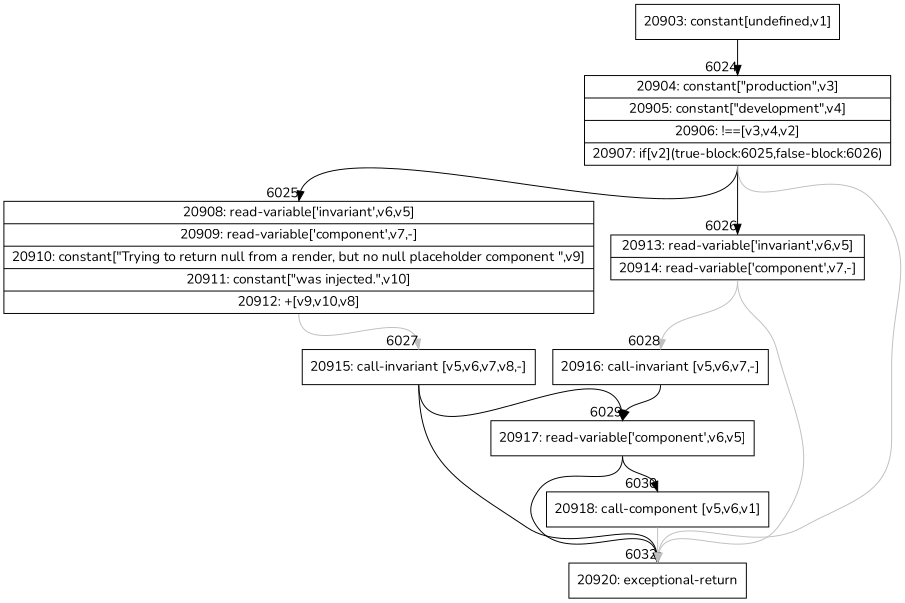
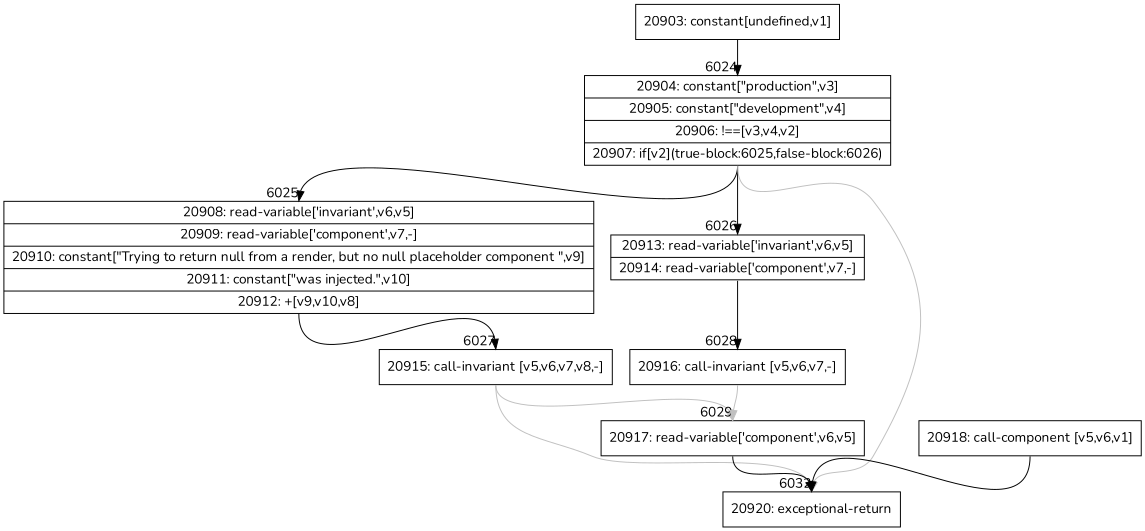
(704, 314) -> (738, 310)
(354, 332) -> (393, 333)
(646, 401) -> (736, 398)
(516, 404) -> (609, 403)
(803, 464) -> none
(635, 472) -> none
(507, 514) -> (637, 463)
(658, 540) -> (926, 475)
